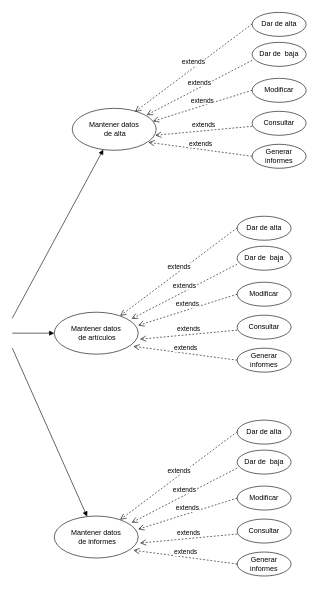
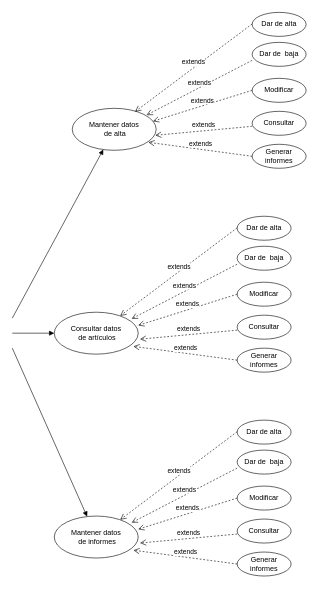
(96, 333) -> (96, 333)
